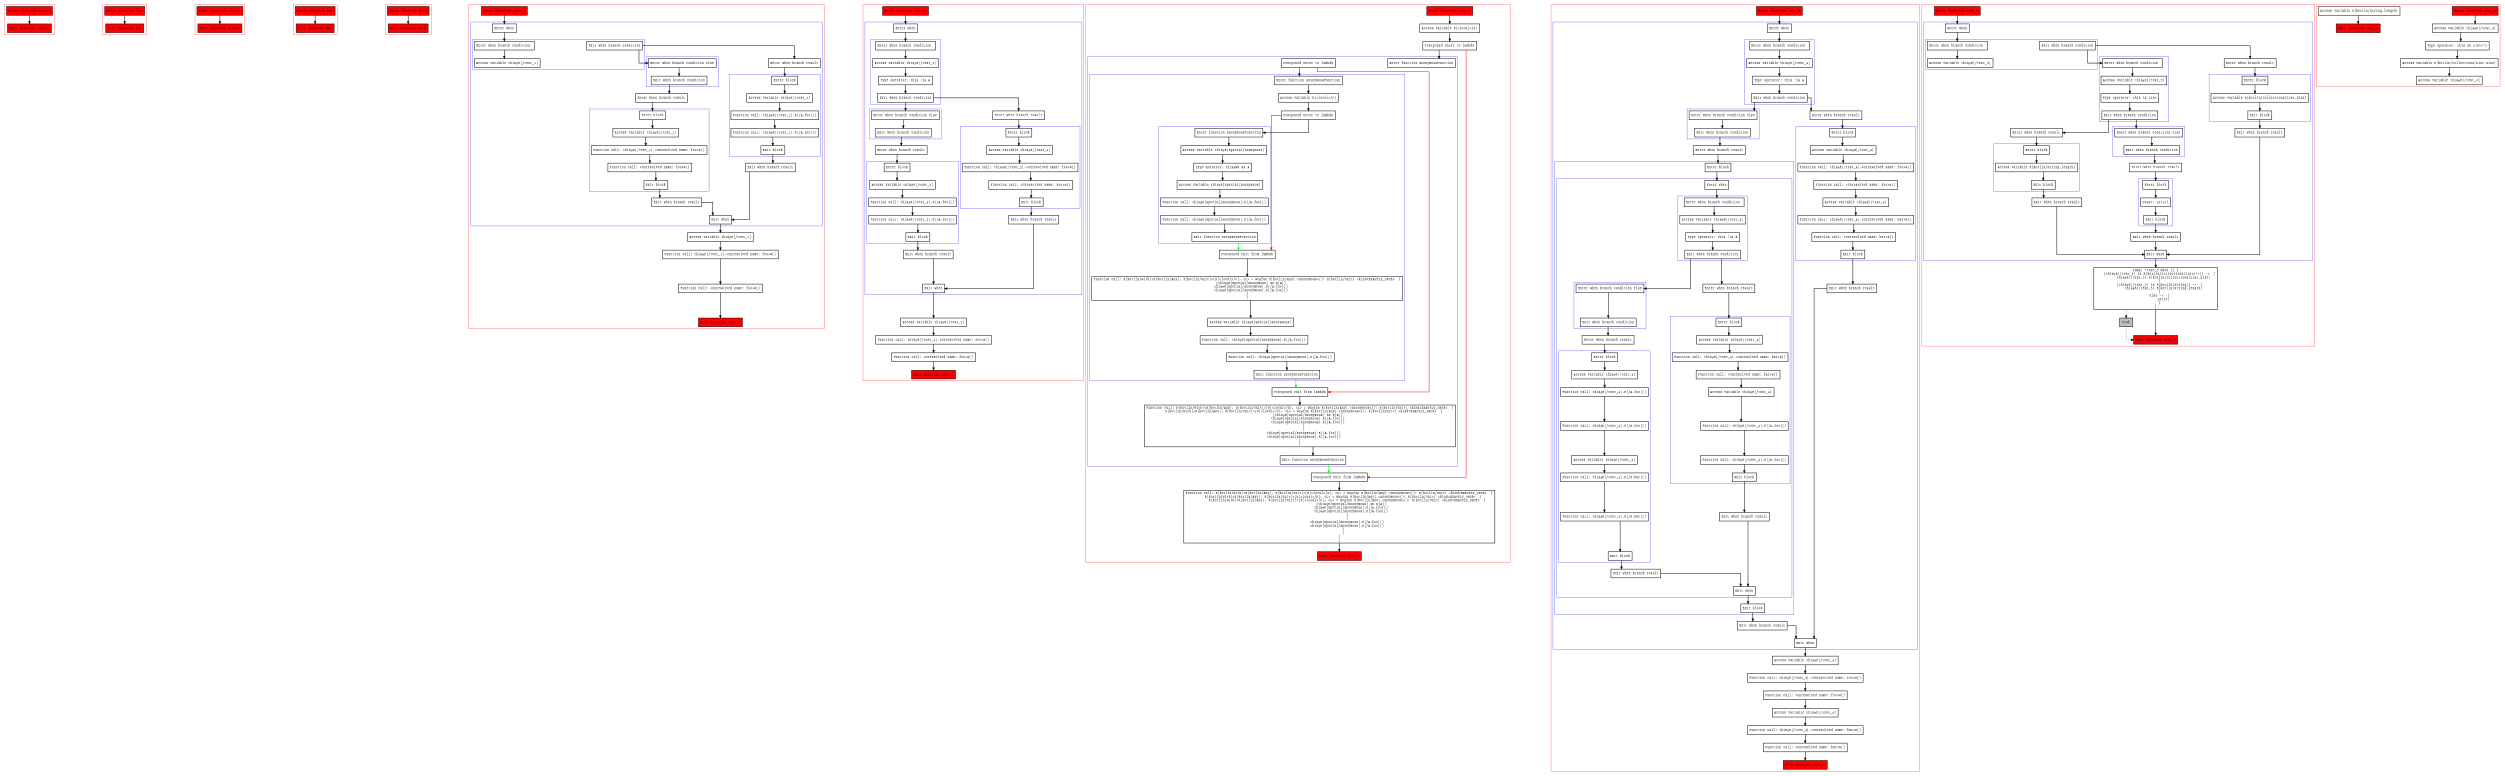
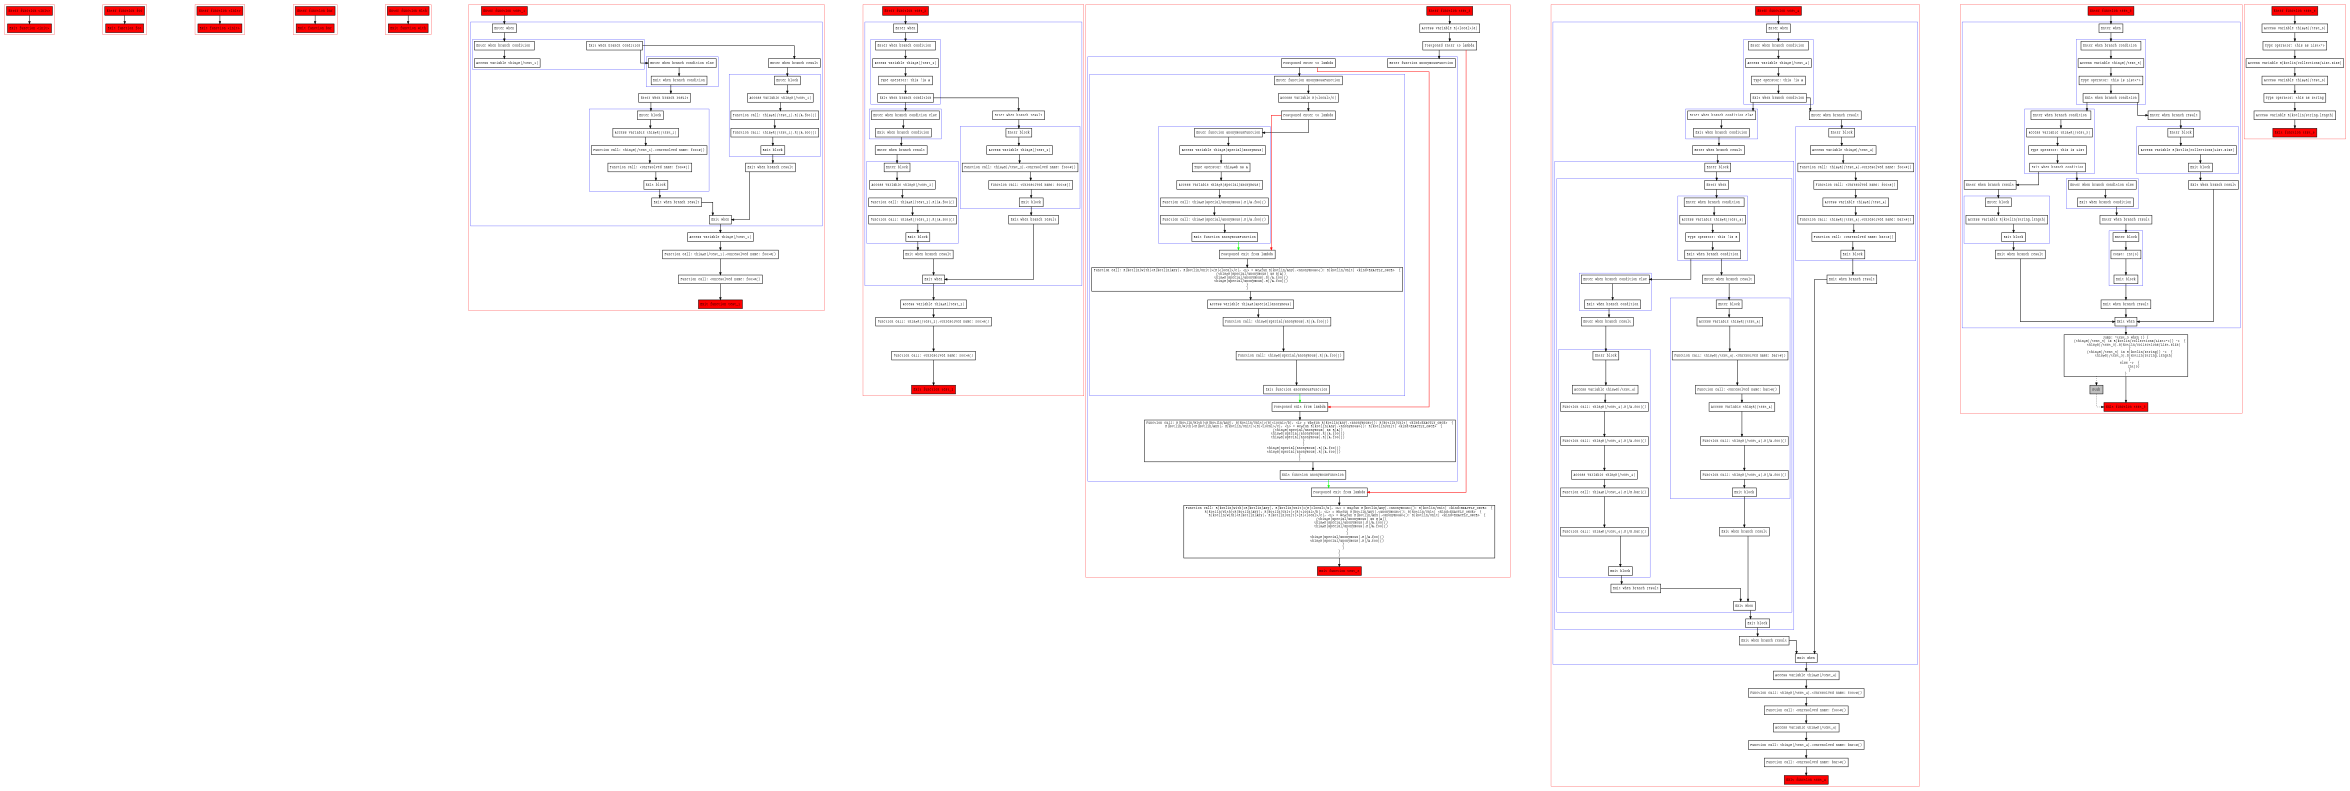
none -> (2111, 80)
none -> (2295, 98)
